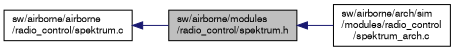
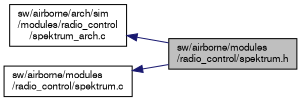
(68, 25) -> (68, 81)
(321, 25) -> (153, 40)
